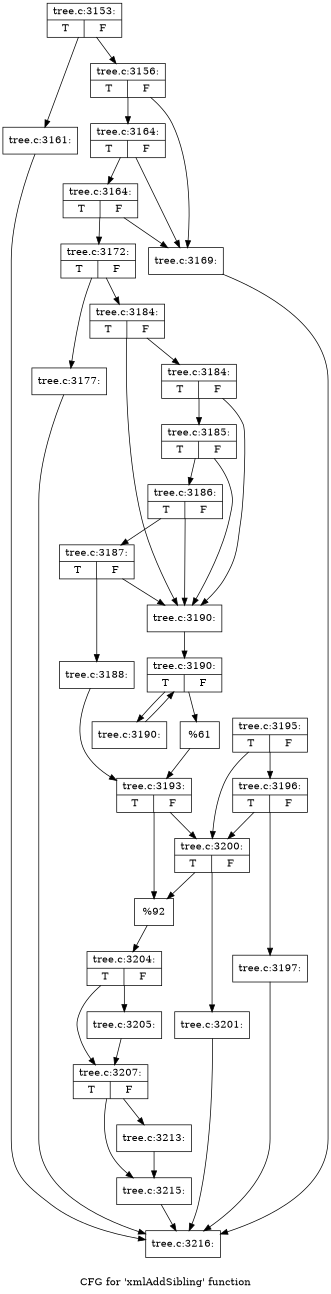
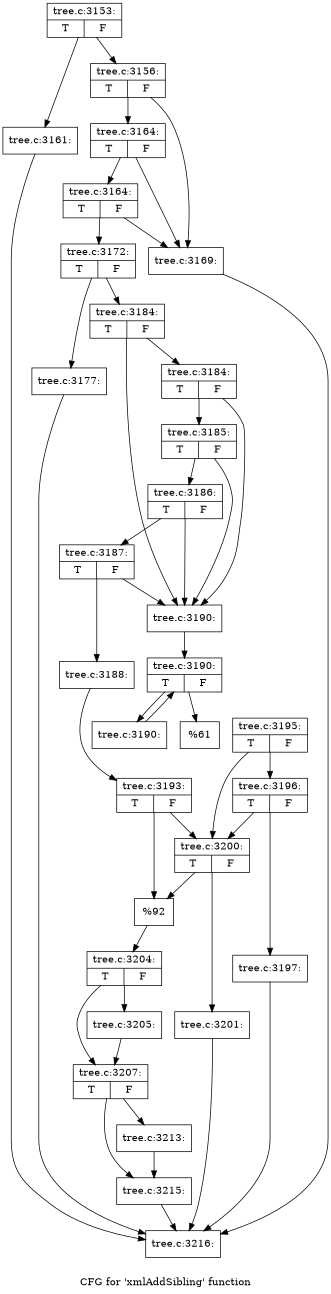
(181, 761) -> none
